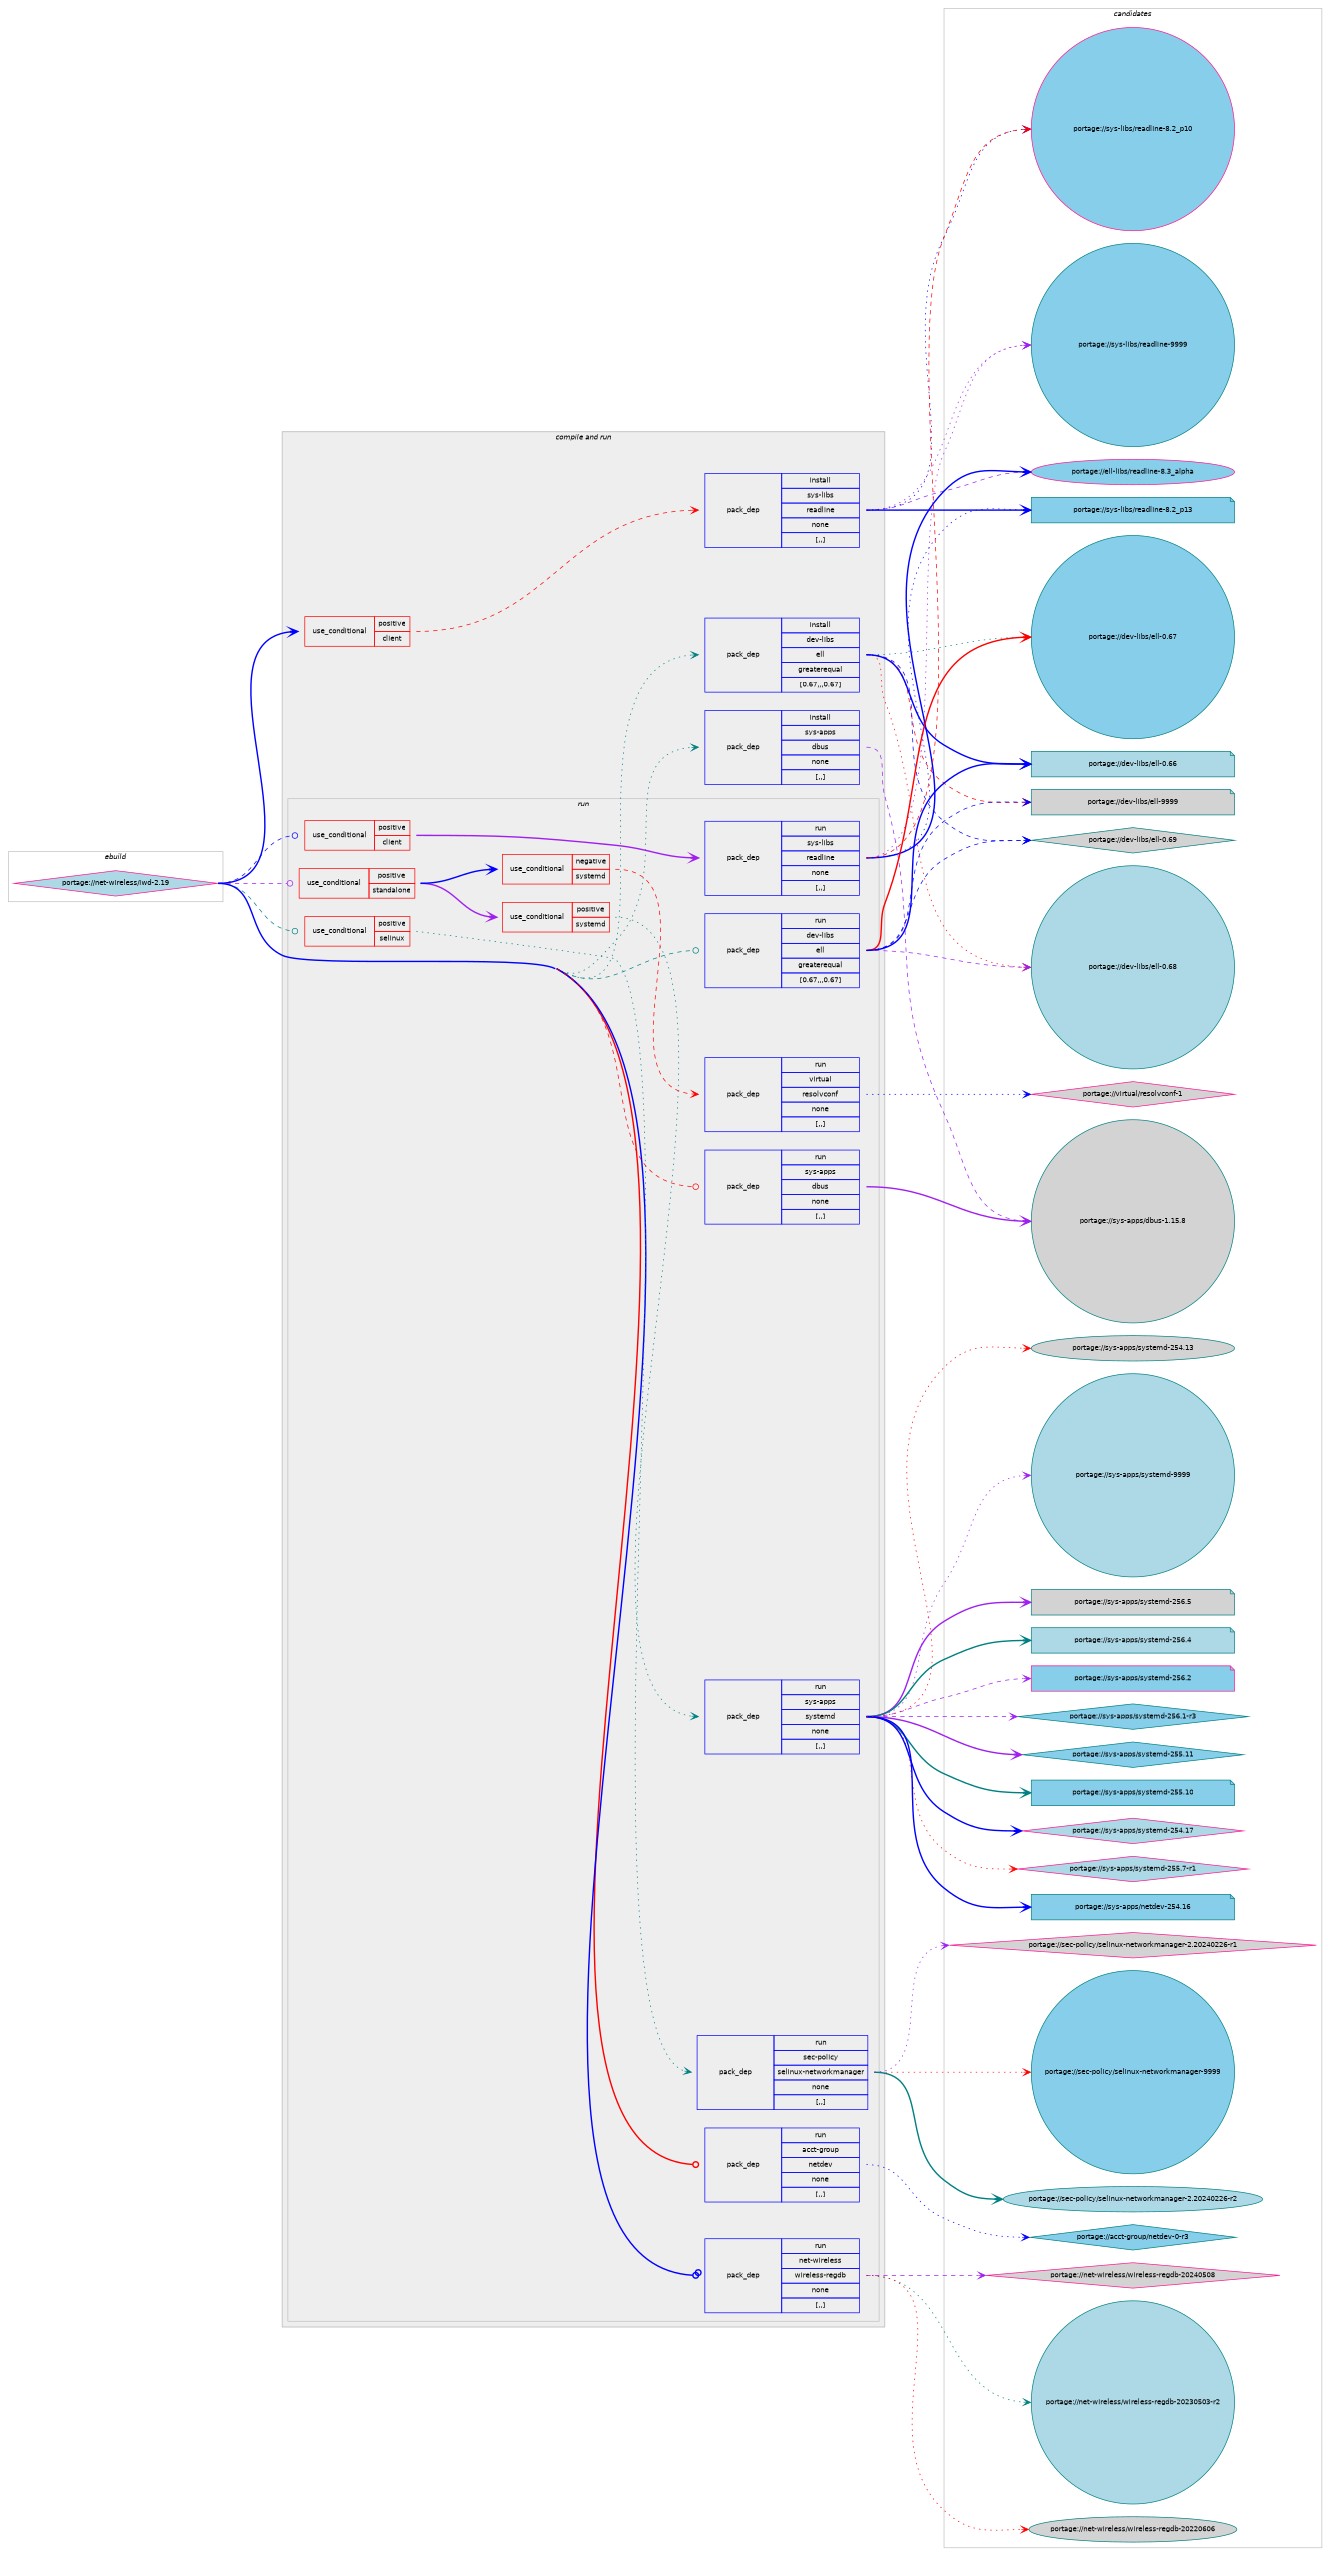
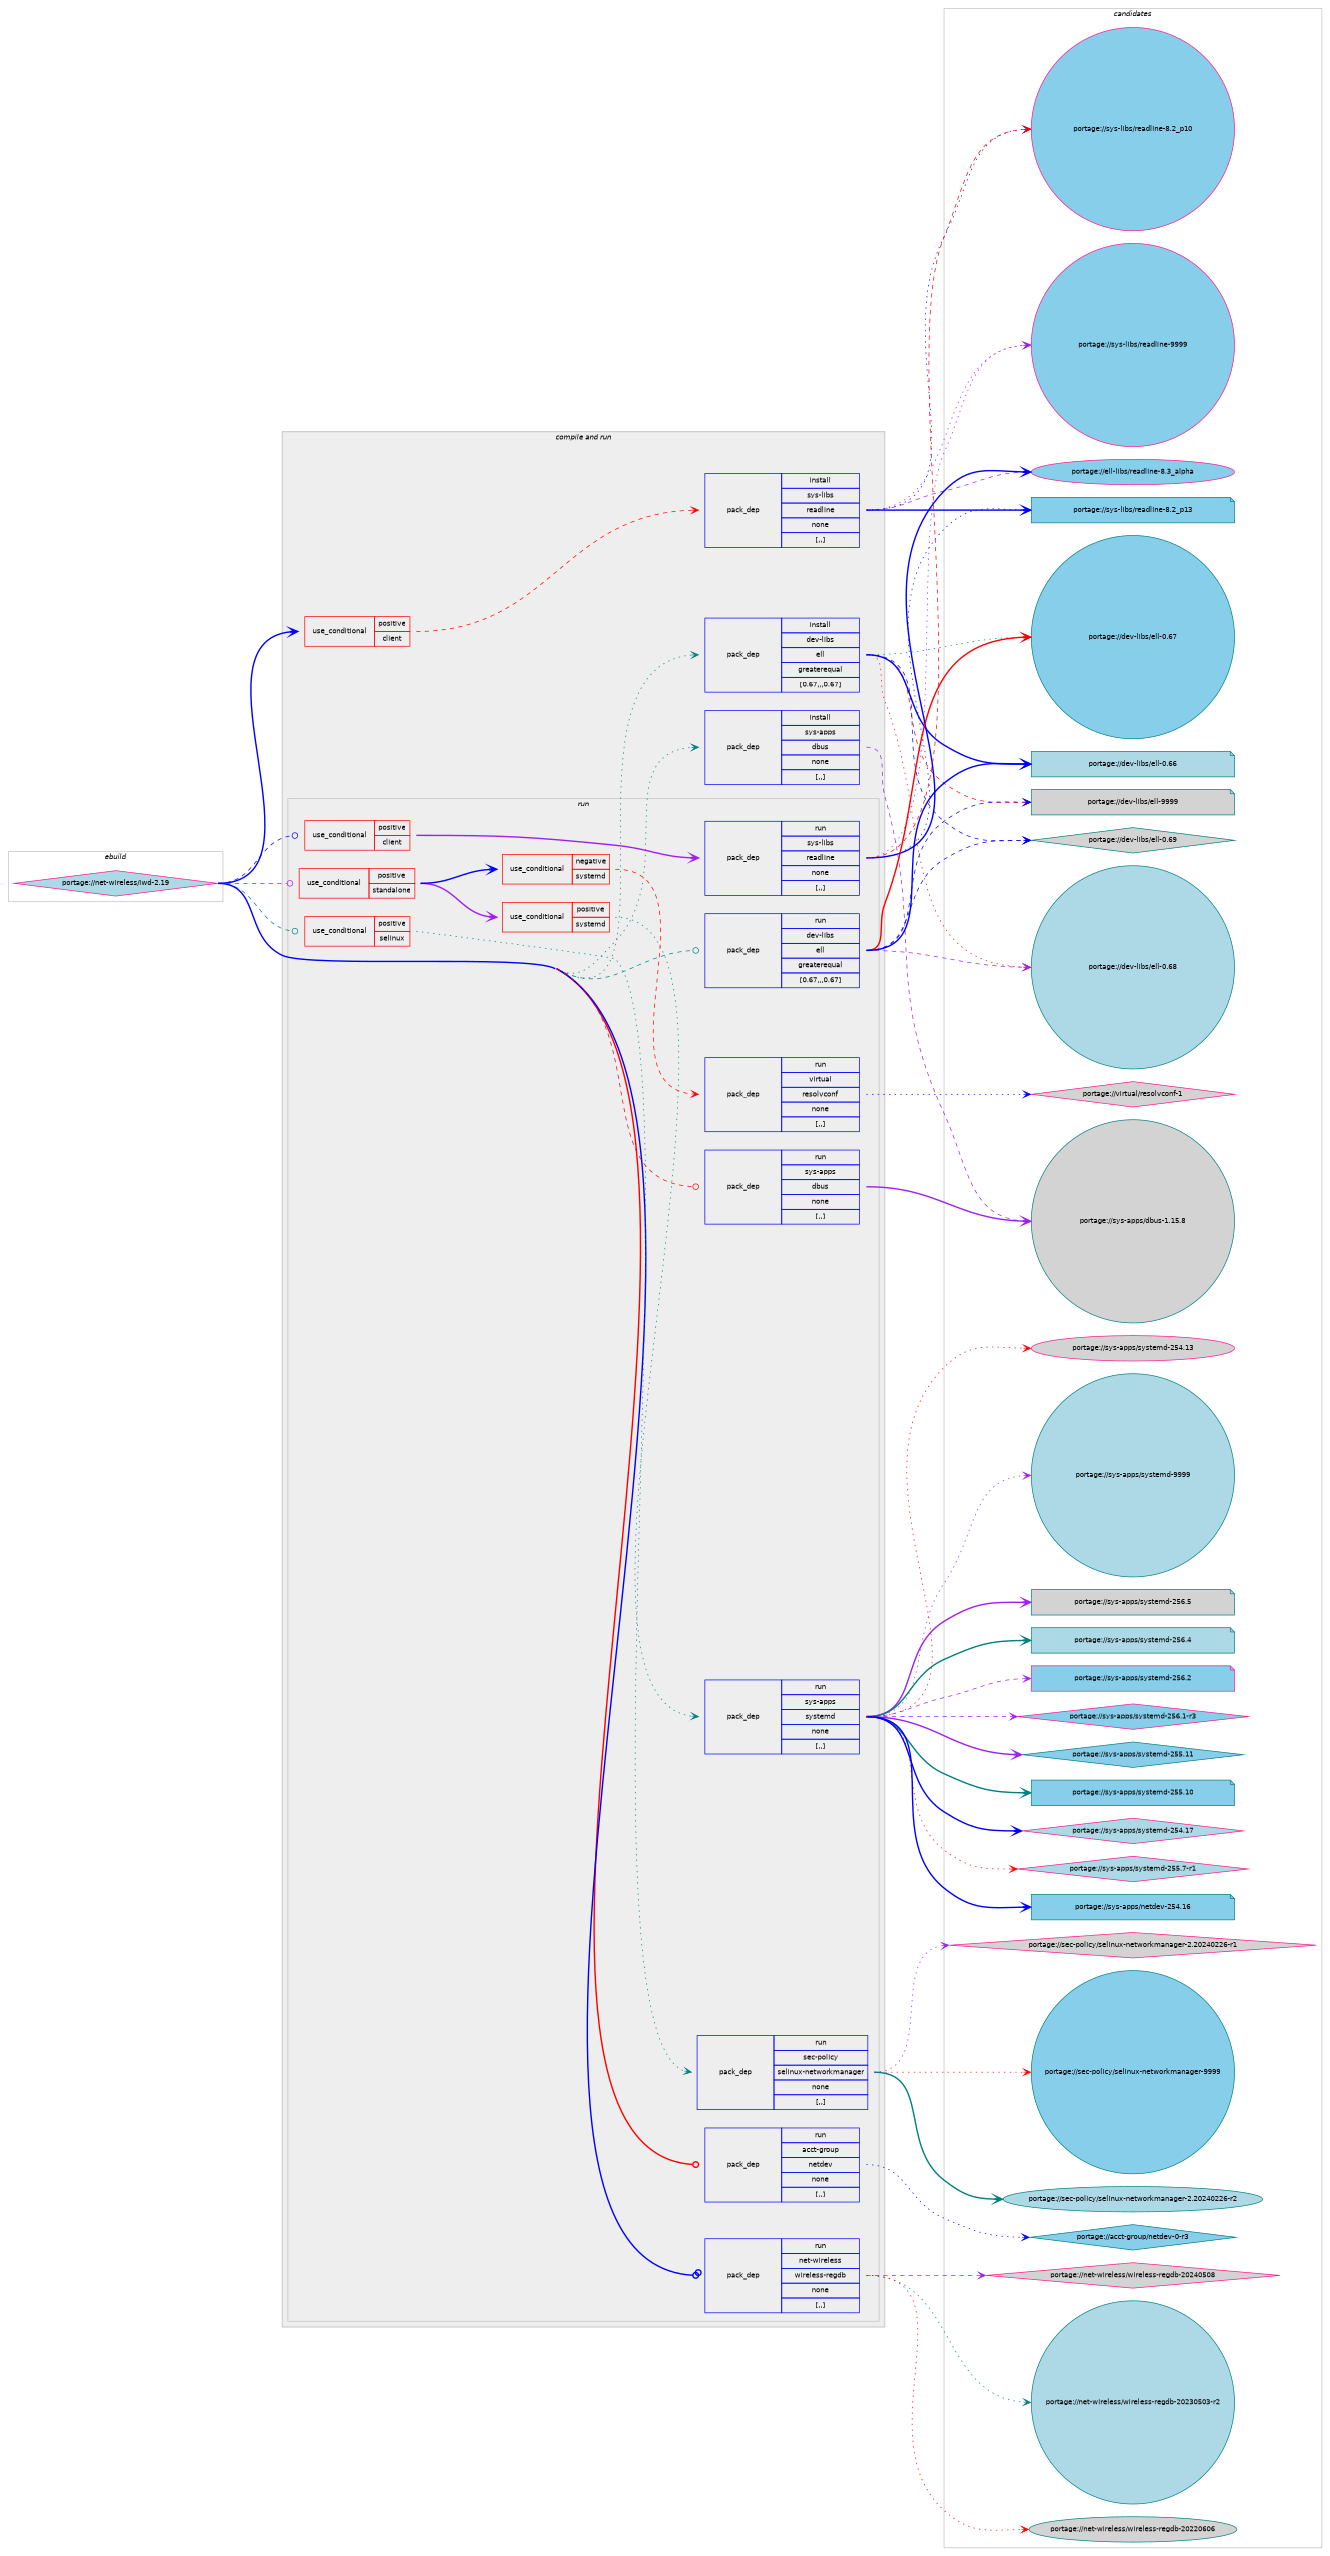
(1133, 345) -> (1133, 345)
(1133, 1348) -> (1133, 1348)
(1133, 1717) -> (1133, 1717)
